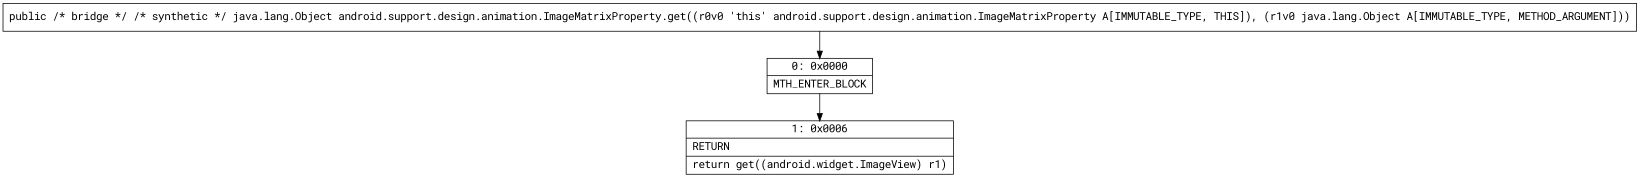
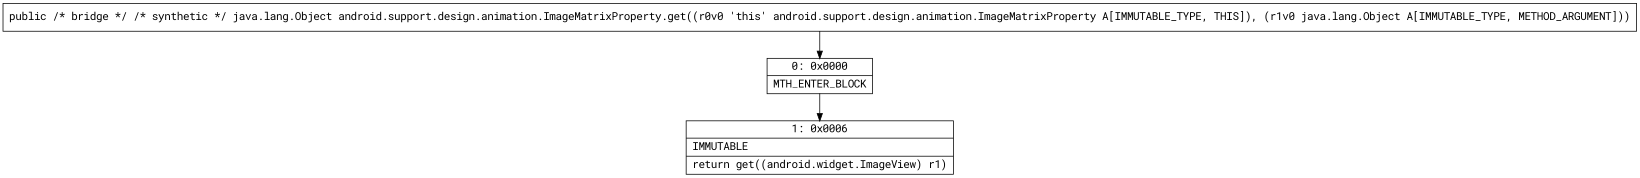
(711, 147) -> (720, 147)
